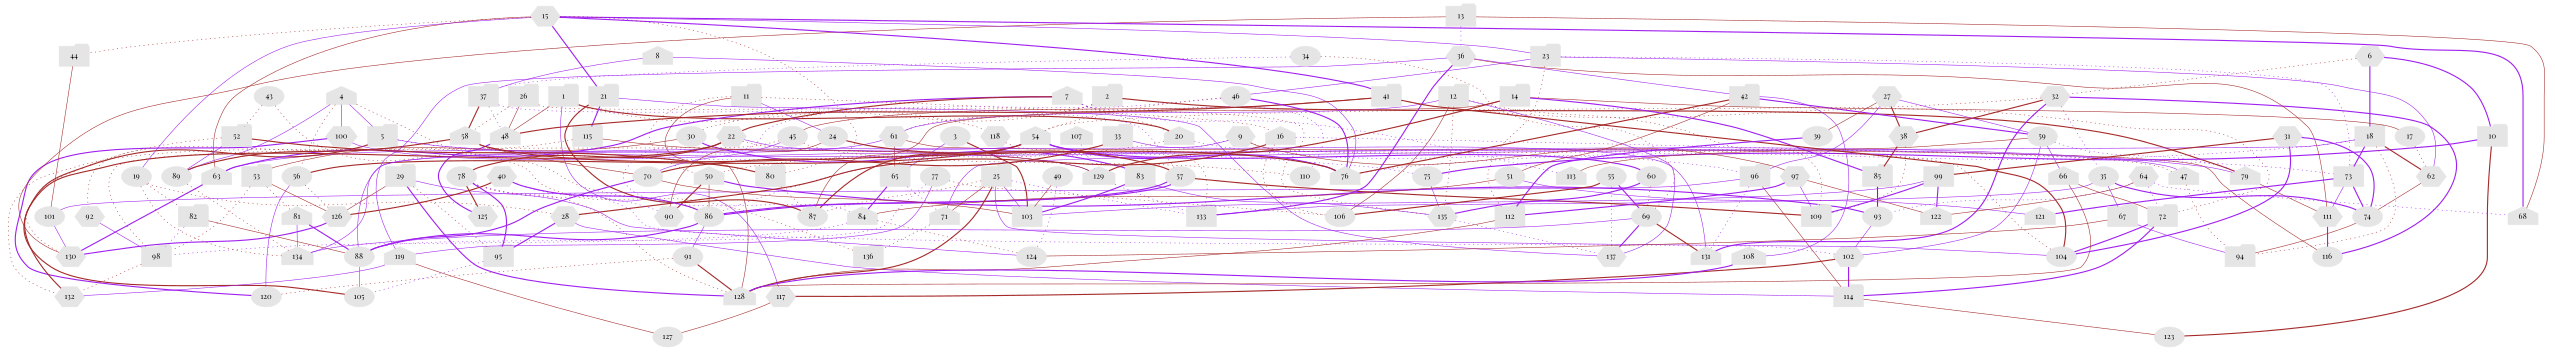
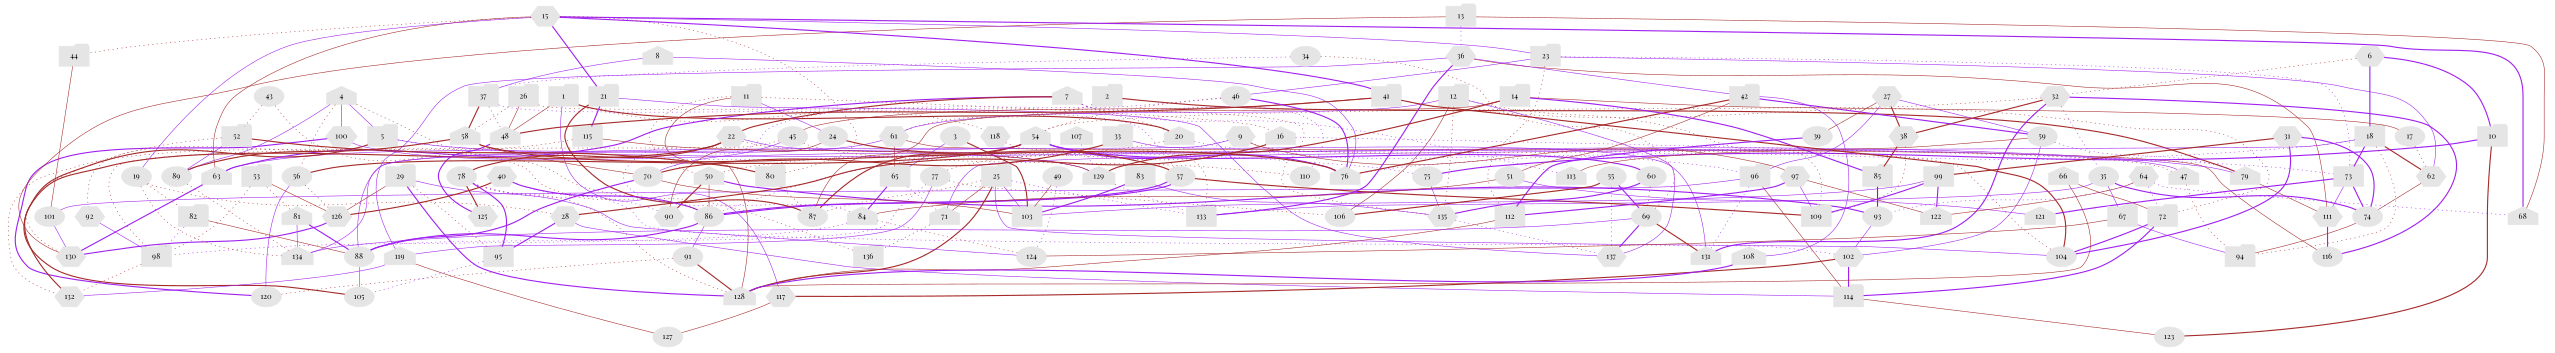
(691, 136) -> none
(2053, 157) -> none
(1264, 181) -> (1106, 157)
